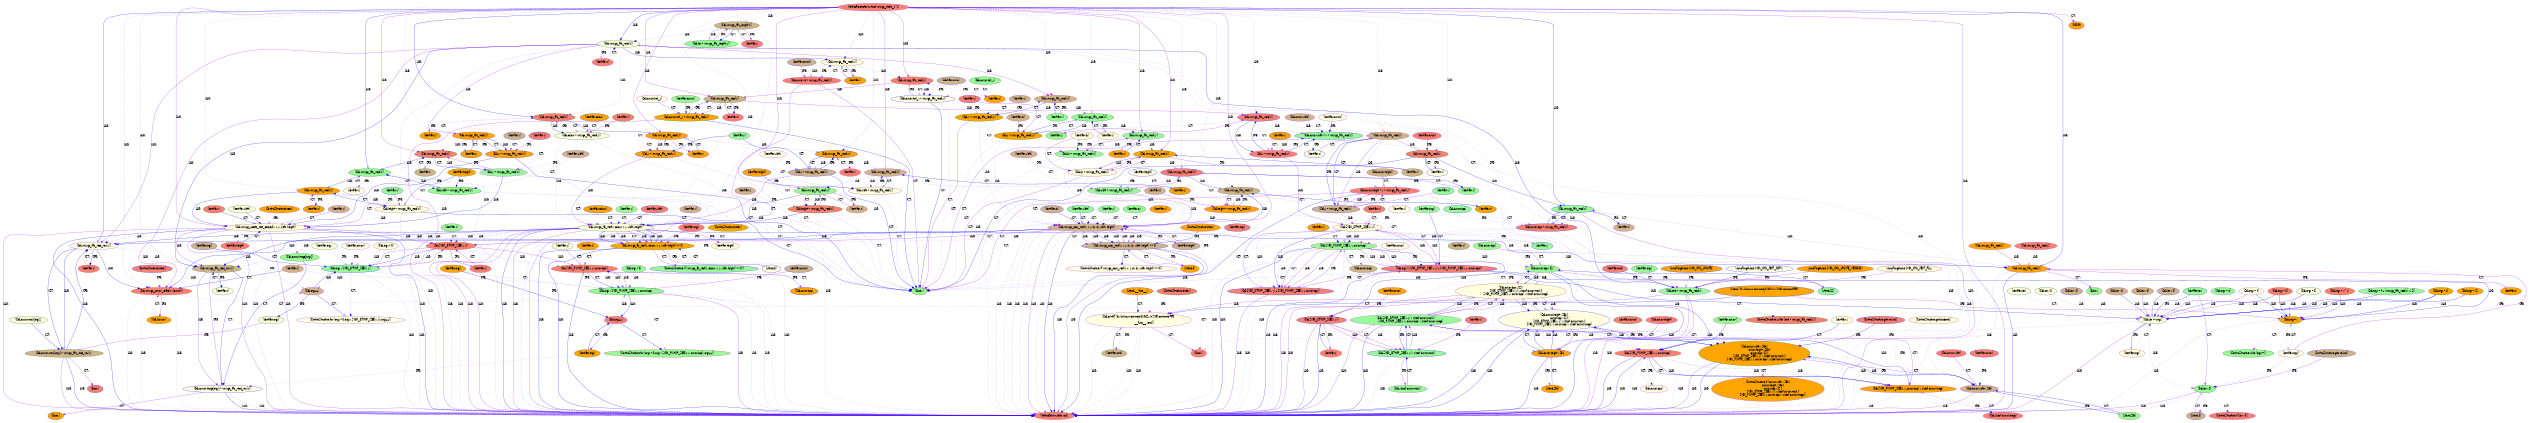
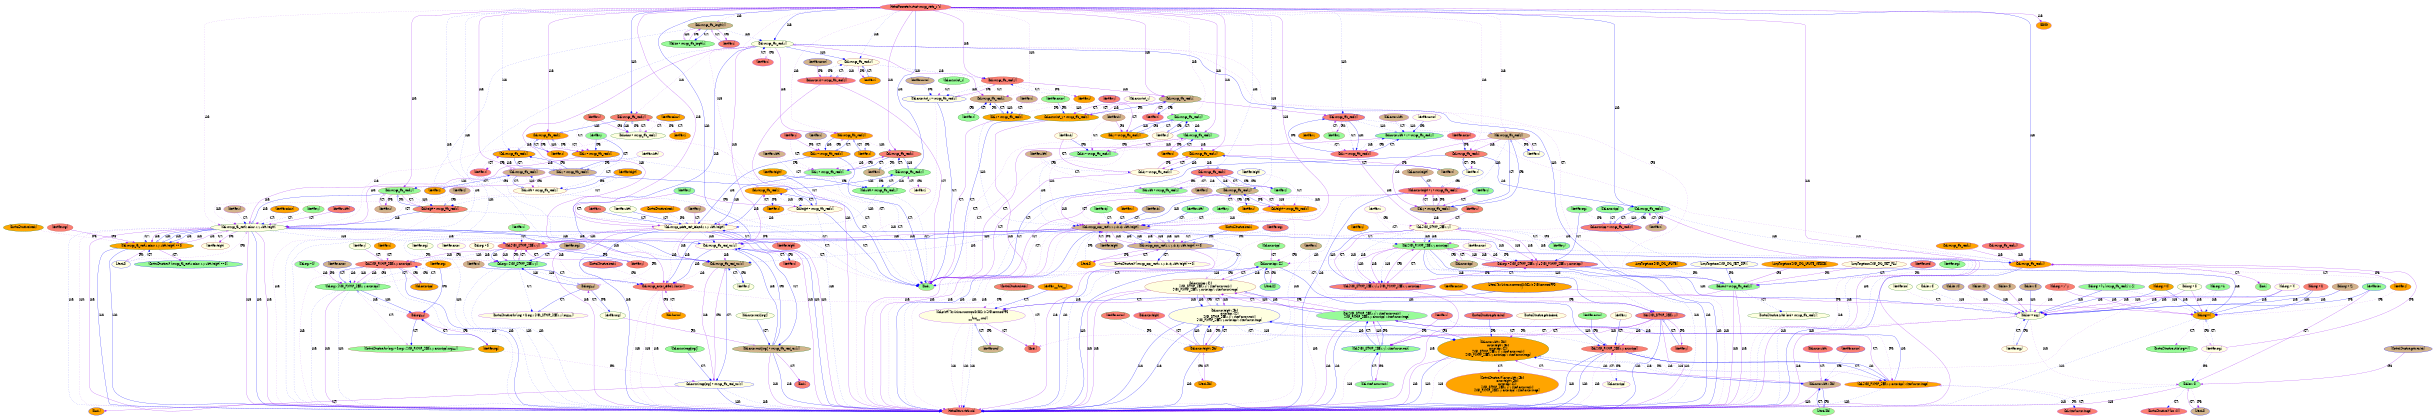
(2073, 16) -> (2041, 16)
(425, 237) -> (472, 236)
(1137, 291) -> (1055, 287)
(2470, 291) -> (2345, 287)
(1787, 320) -> (1789, 316)
